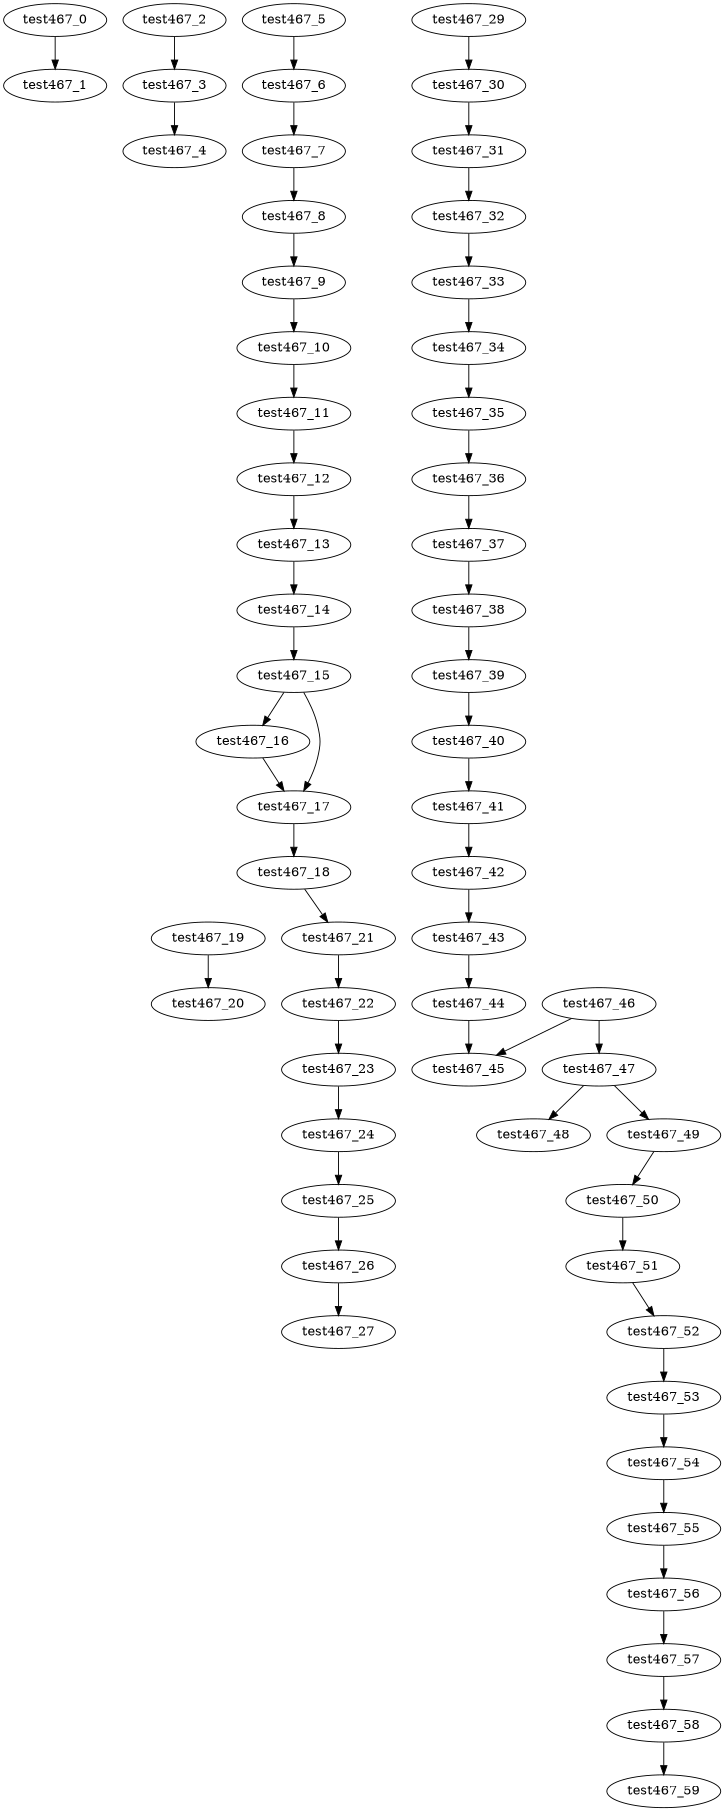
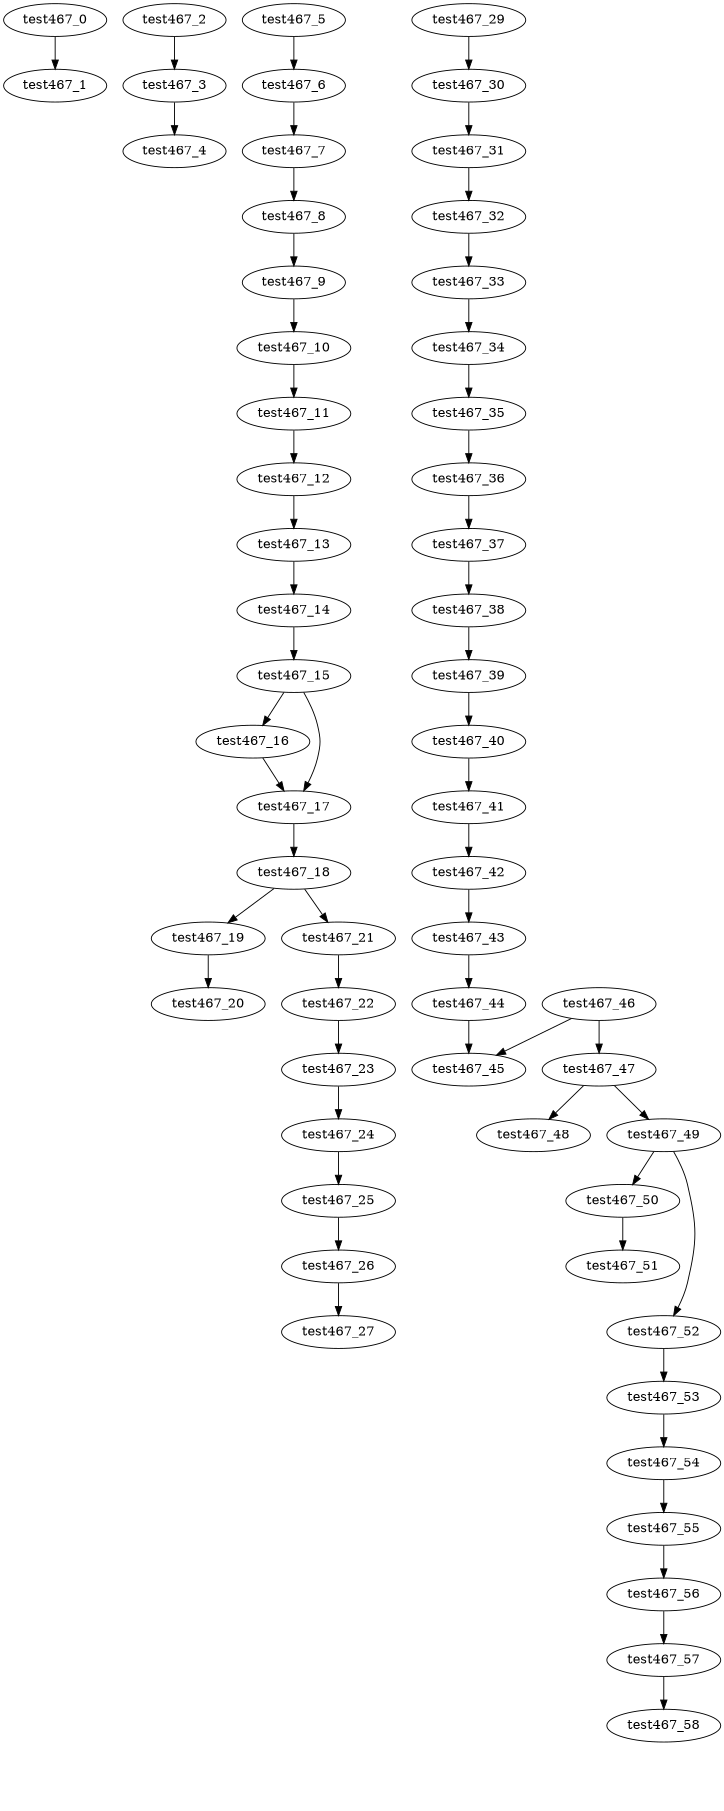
none -> (255, 903)
(641, 1295) -> (695, 1229)
(664, 1791) -> none
